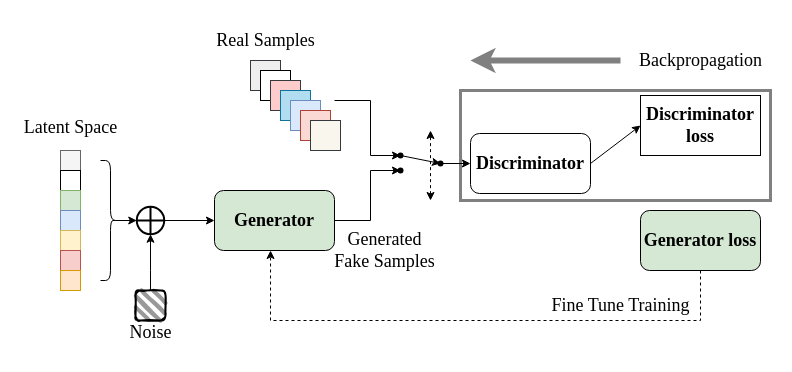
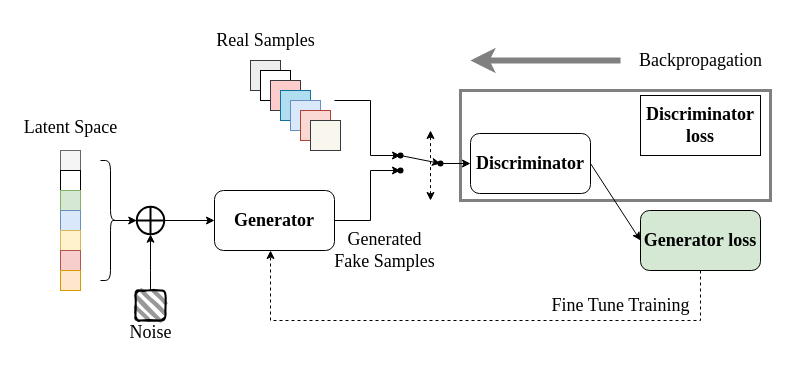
(614, 146) -> none
none -> (613, 199)
(275, 221) -> (275, 221)
